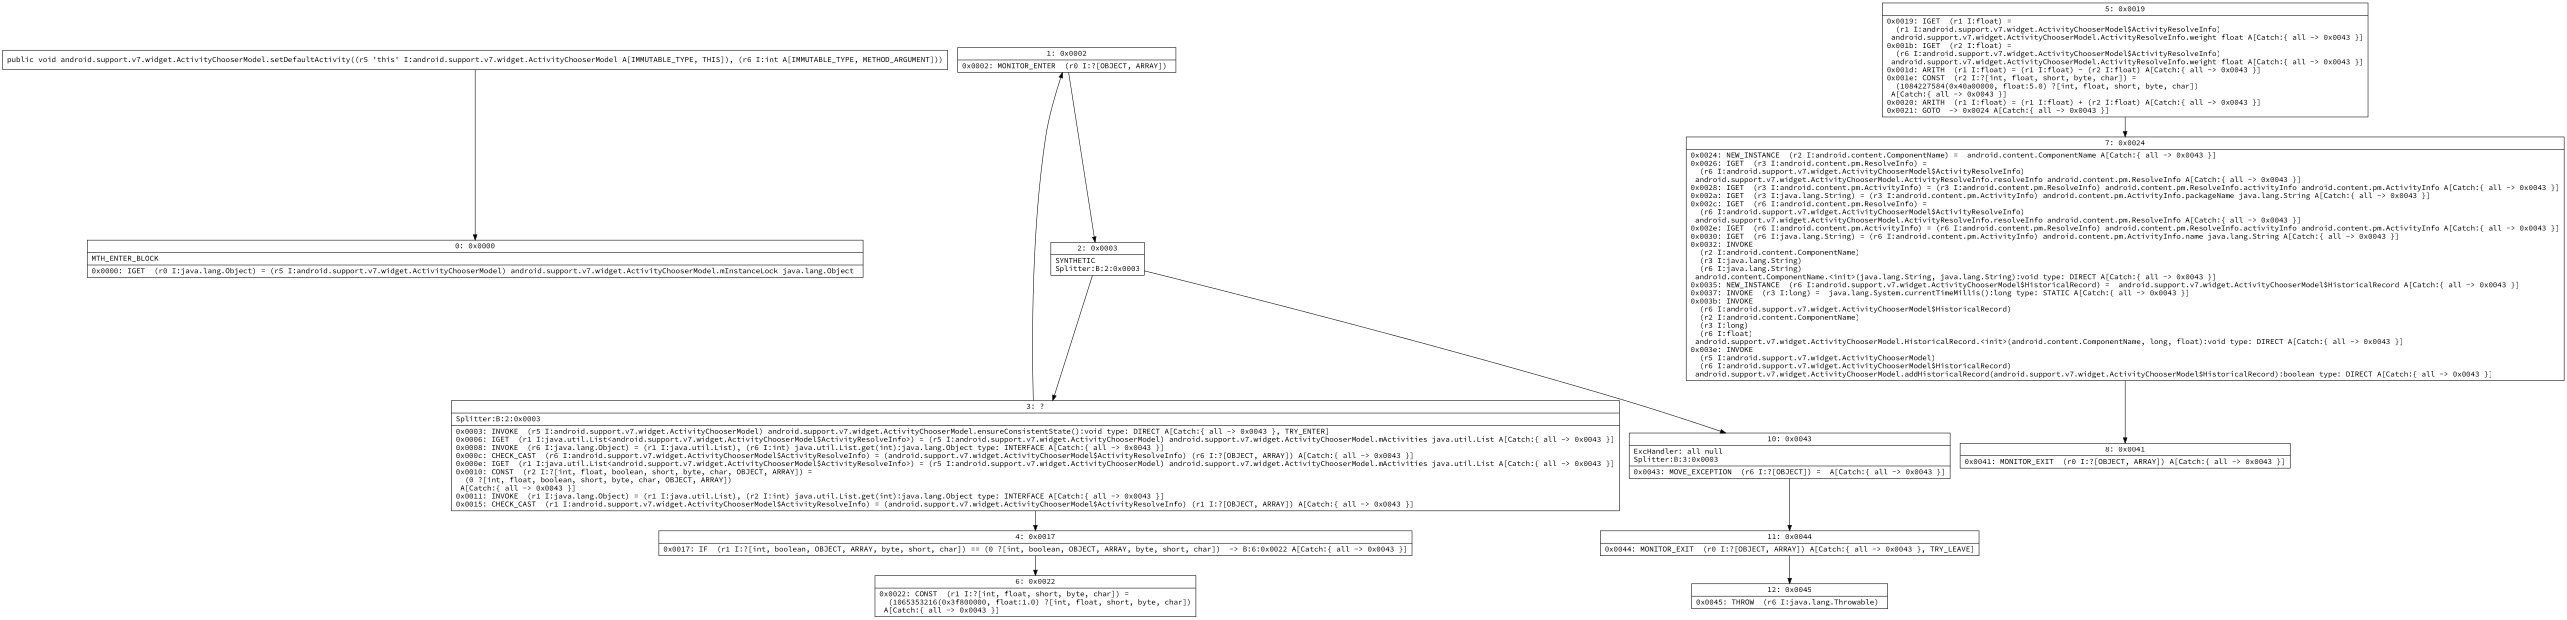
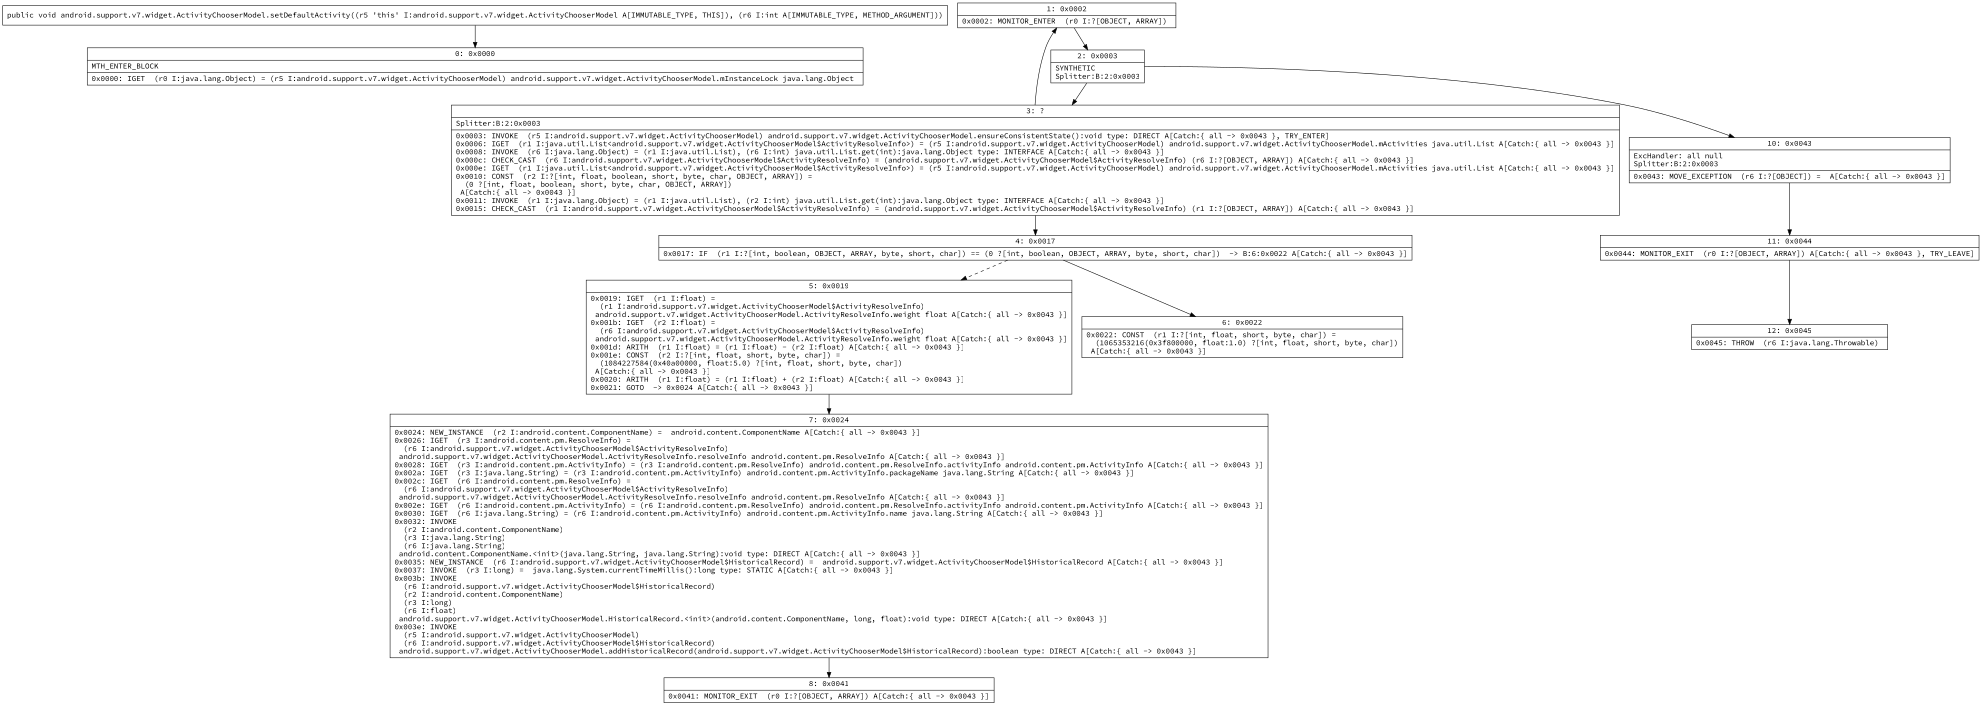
none -> (987, 269)
(1676, 460) -> (1676, 164)
